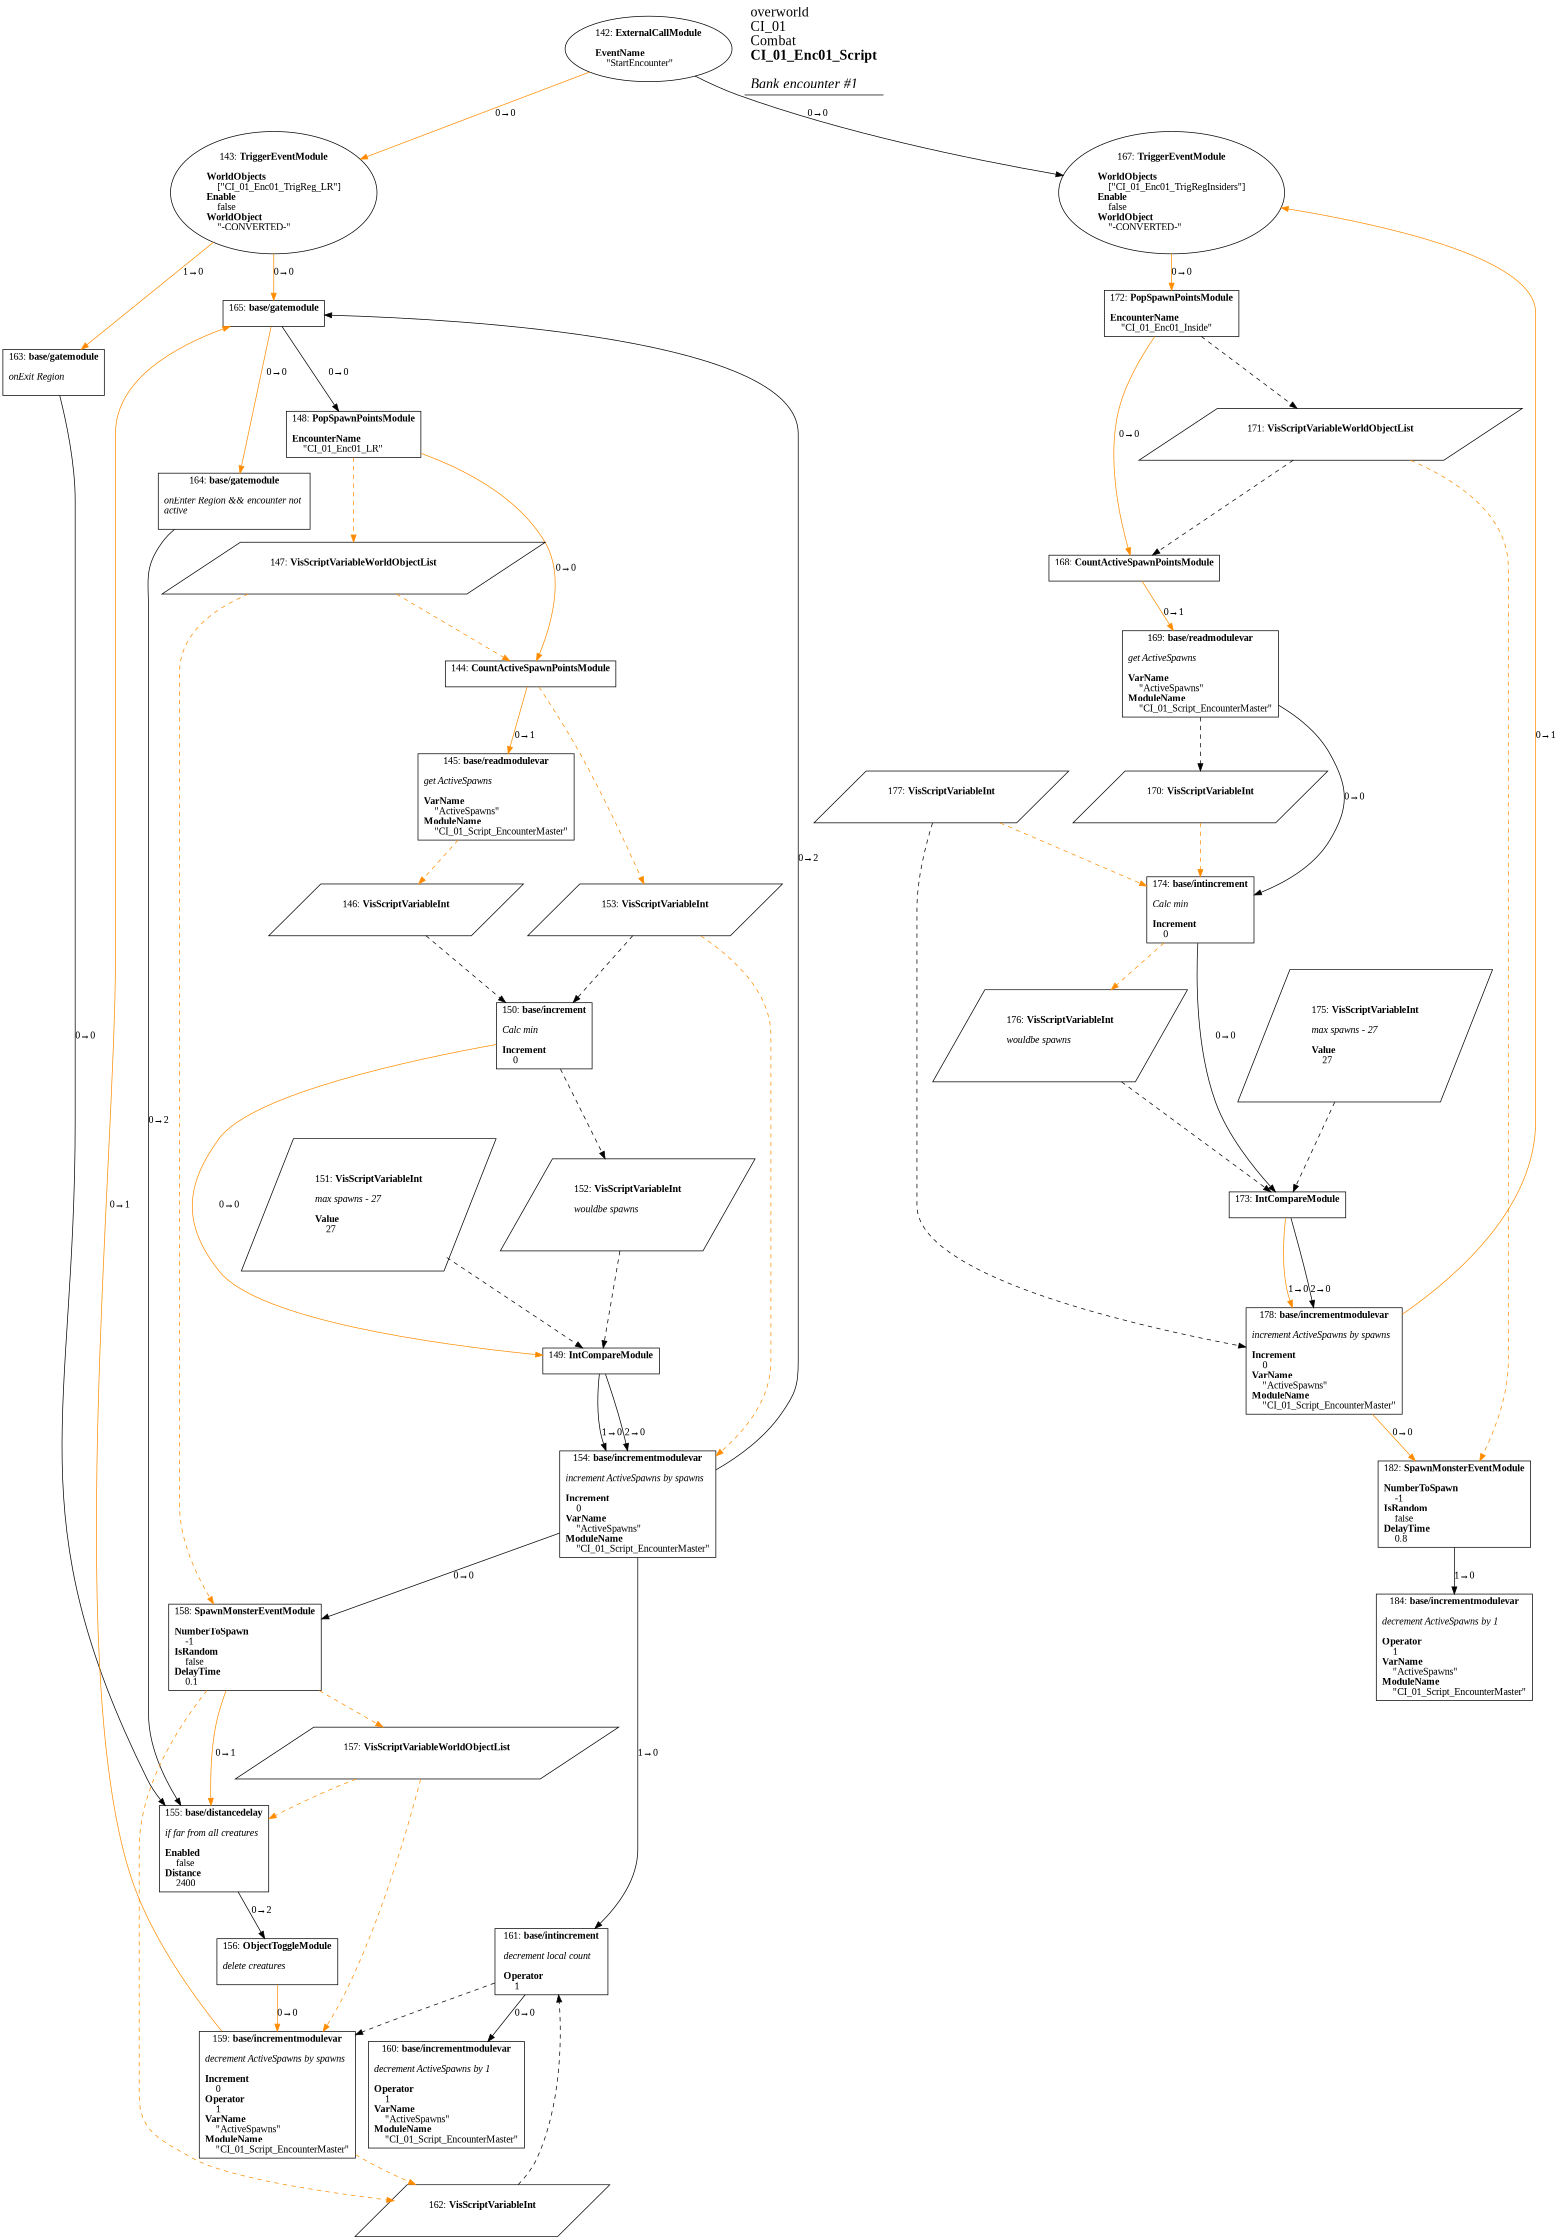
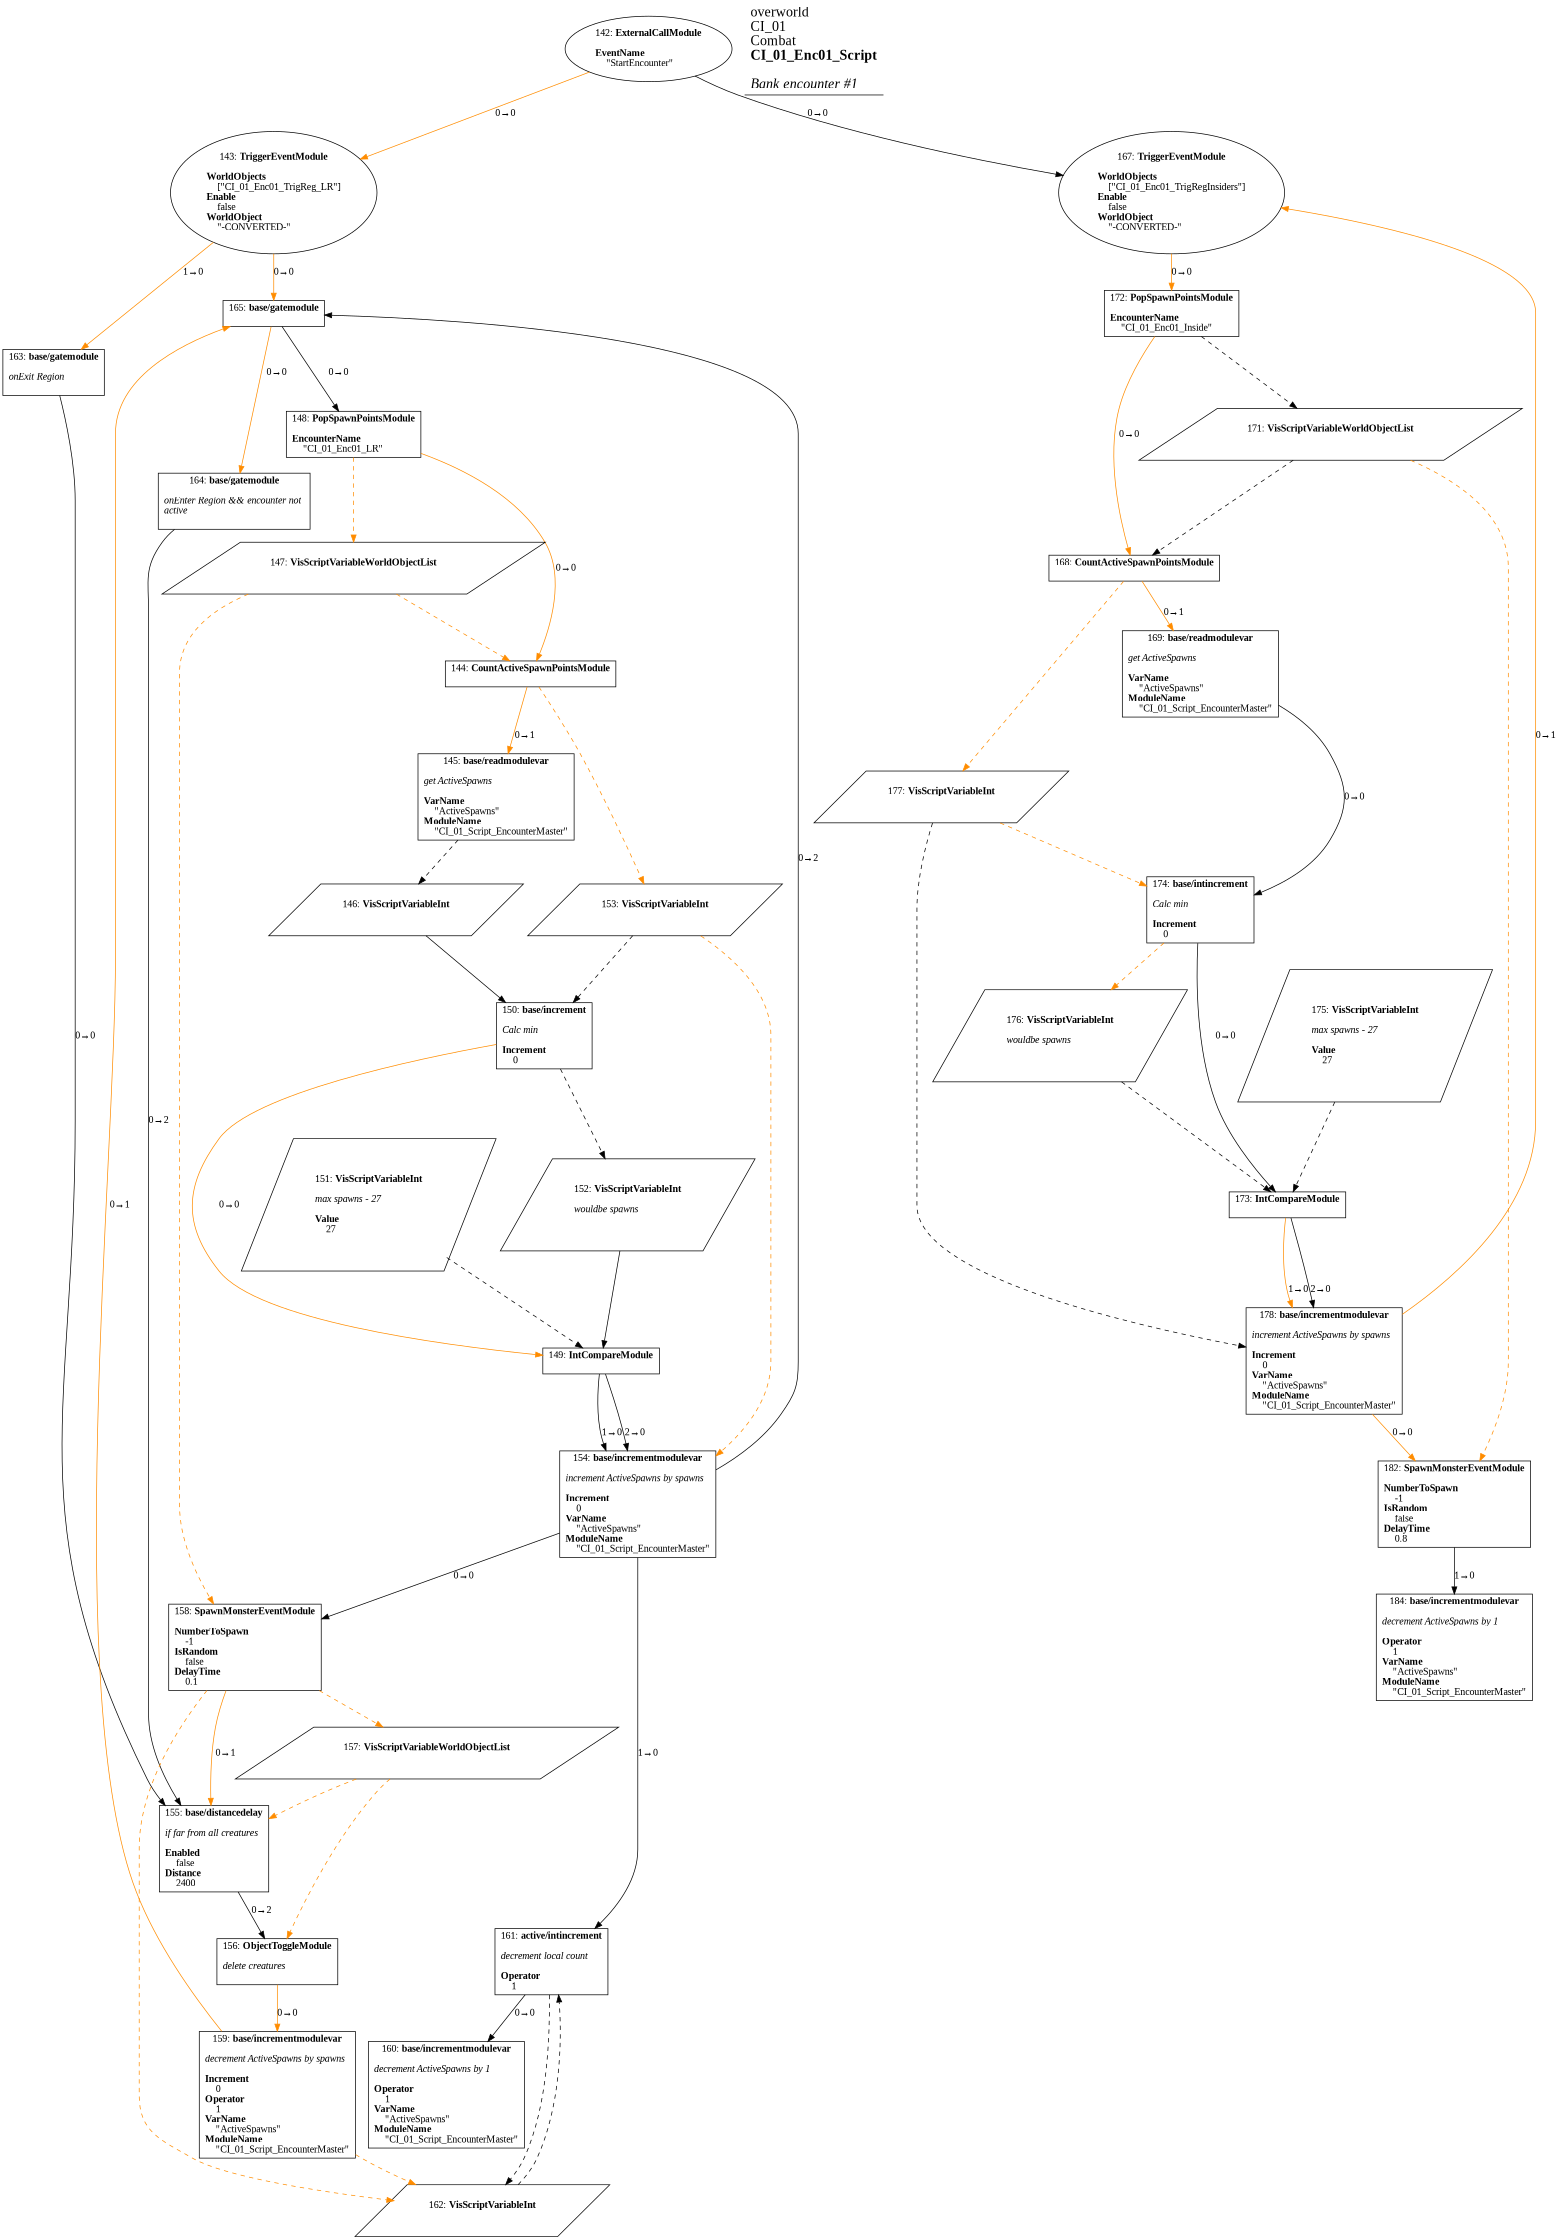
none -> (1046, 673)
(1200, 797) -> none
(441, 859) -> (441, 859)
(463, 967) -> (463, 967)
(612, 1296) -> (612, 1296)
(382, 1905) -> (333, 1851)
(562, 1936) -> (562, 1936)
(428, 2007) -> (543, 2090)
